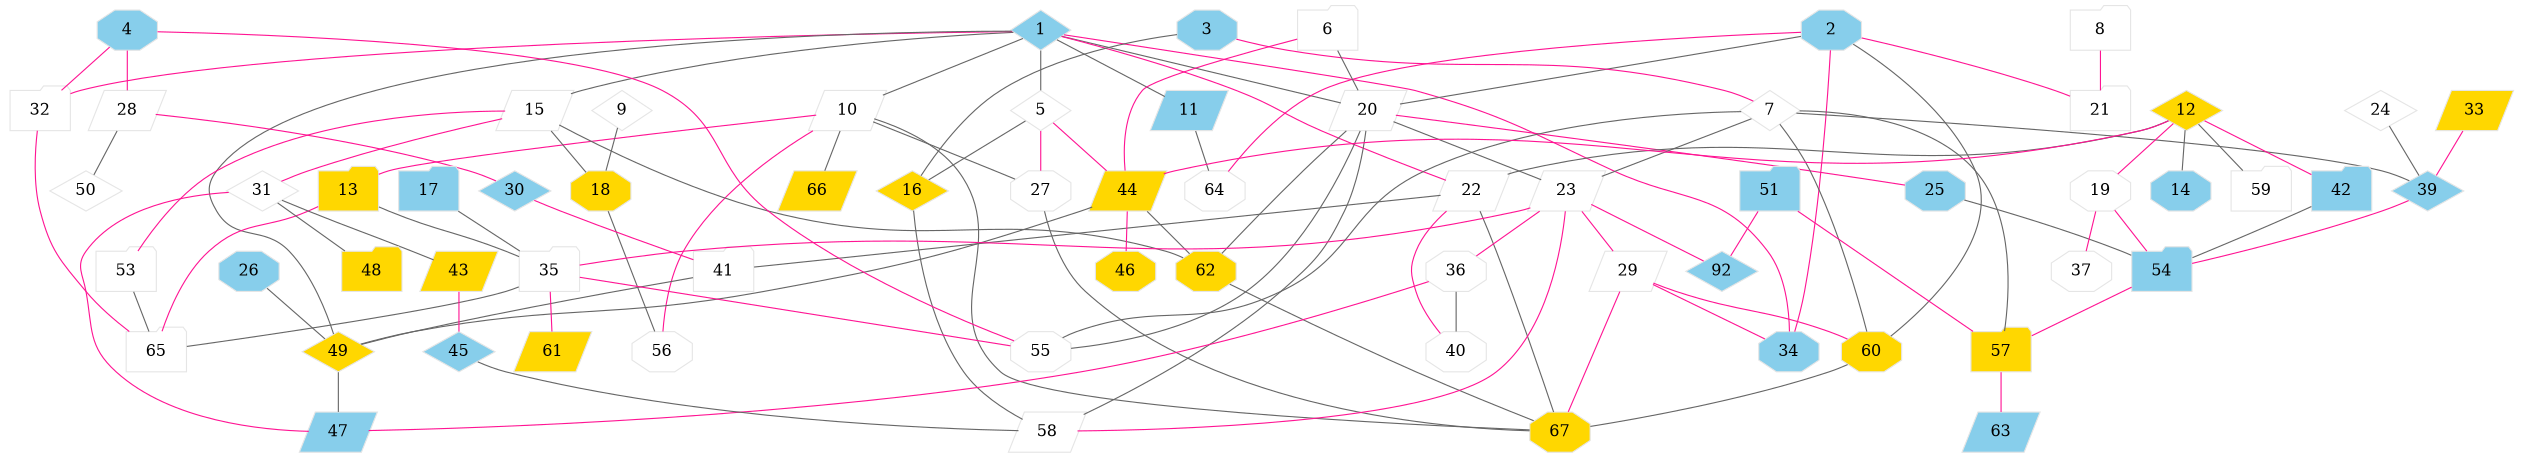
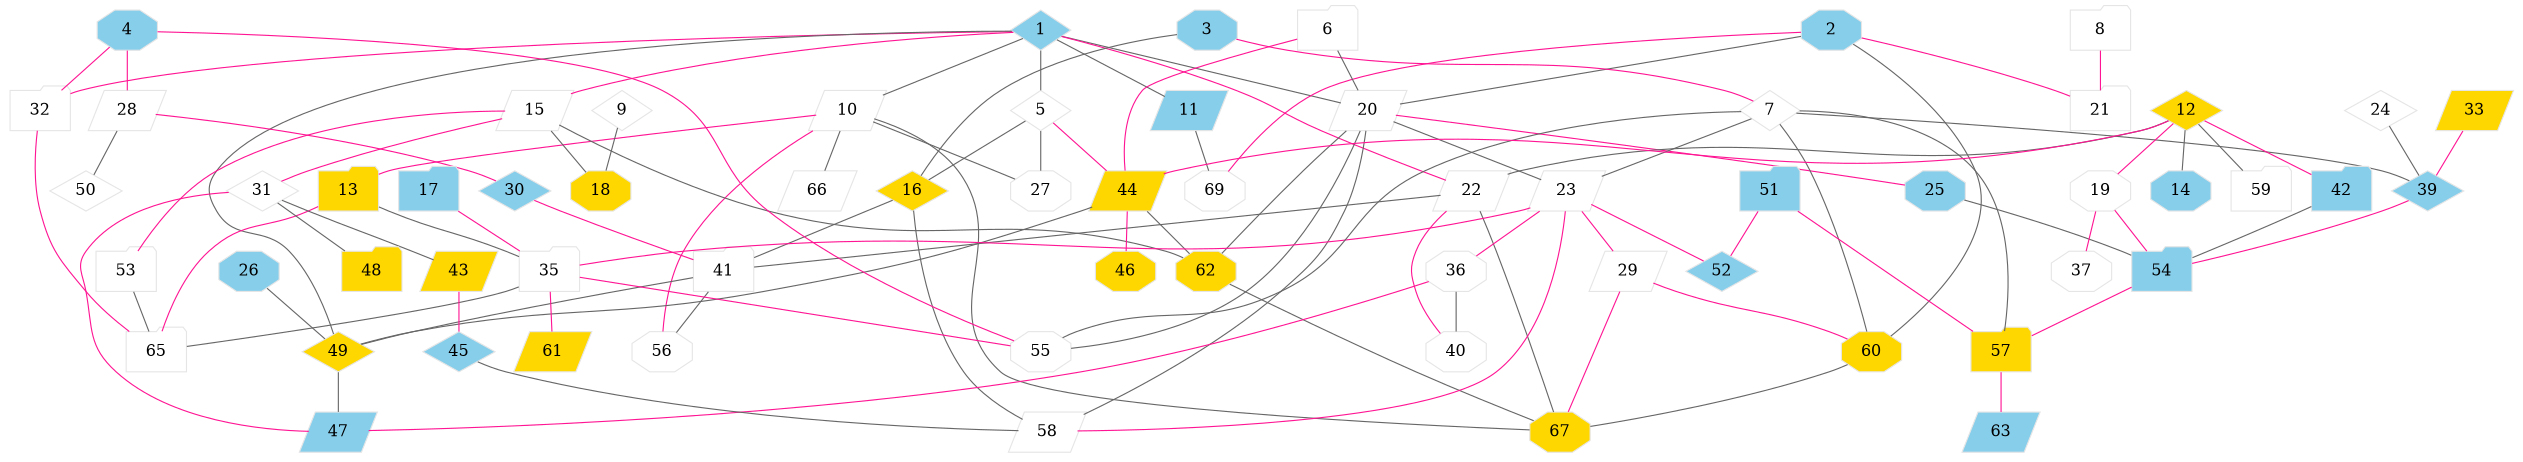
(791, 52) -> (791, 52)
(1041, 151) -> (1041, 151)
(817, 191) -> (817, 191)
(1215, 191) -> (1215, 191)
none -> (820, 230)
(489, 231) -> (489, 231)
(631, 271) -> (692, 312)
(1722, 271) -> (1722, 271)
(1789, 352) -> none
(1252, 384) -> none
